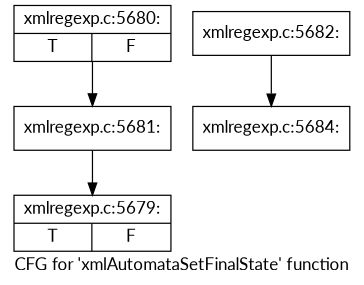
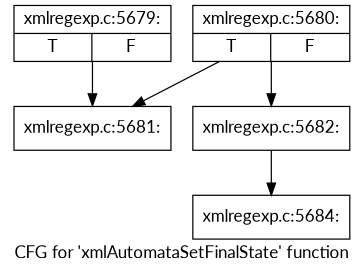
none -> (271, 78)
(92, 167) -> (92, 78)
